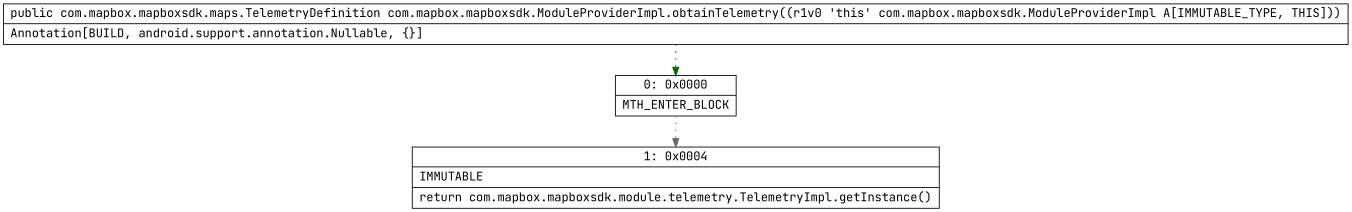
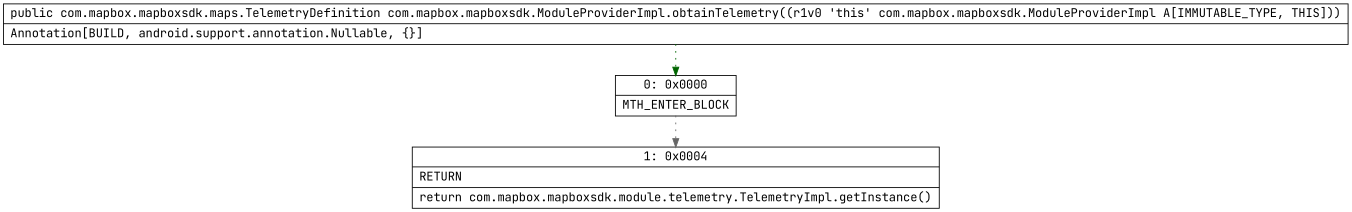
(452, 177) -> (441, 177)
